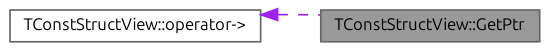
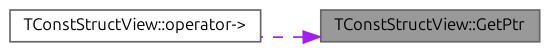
(299, 15) -> (282, 37)
